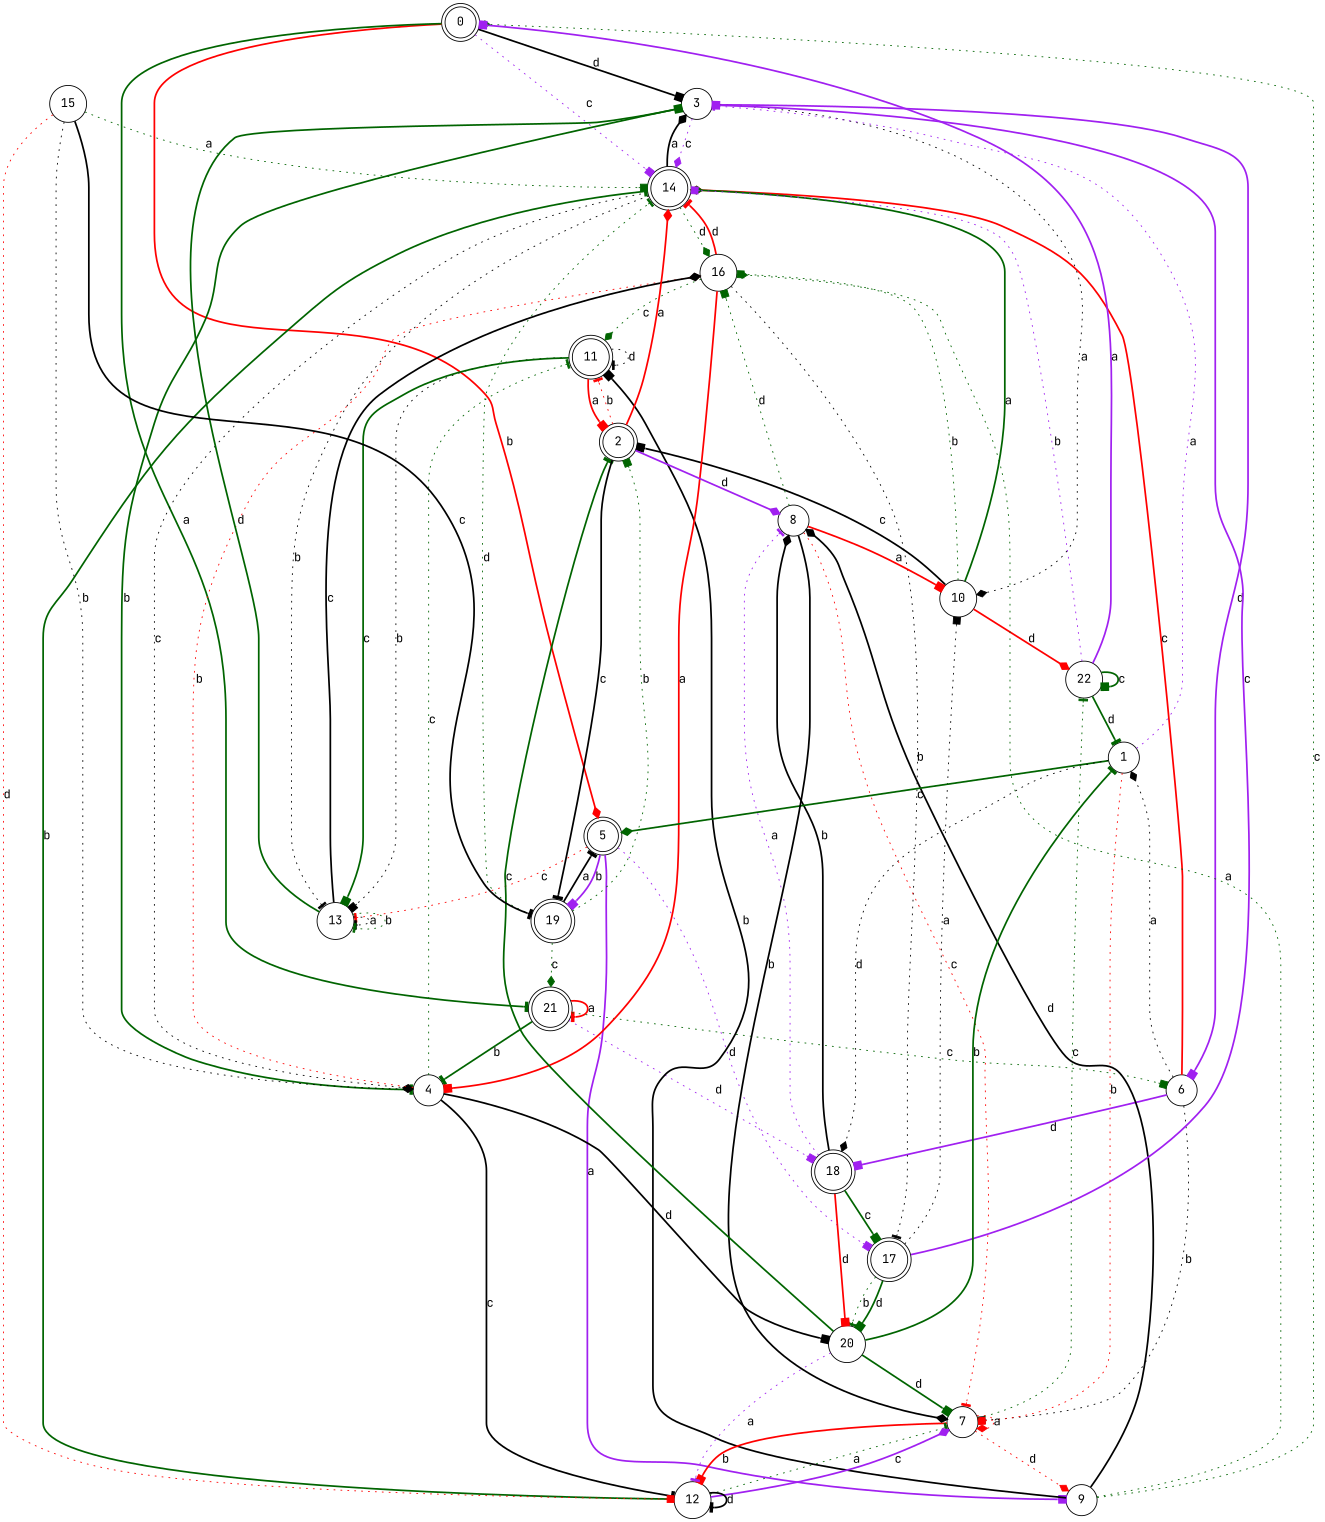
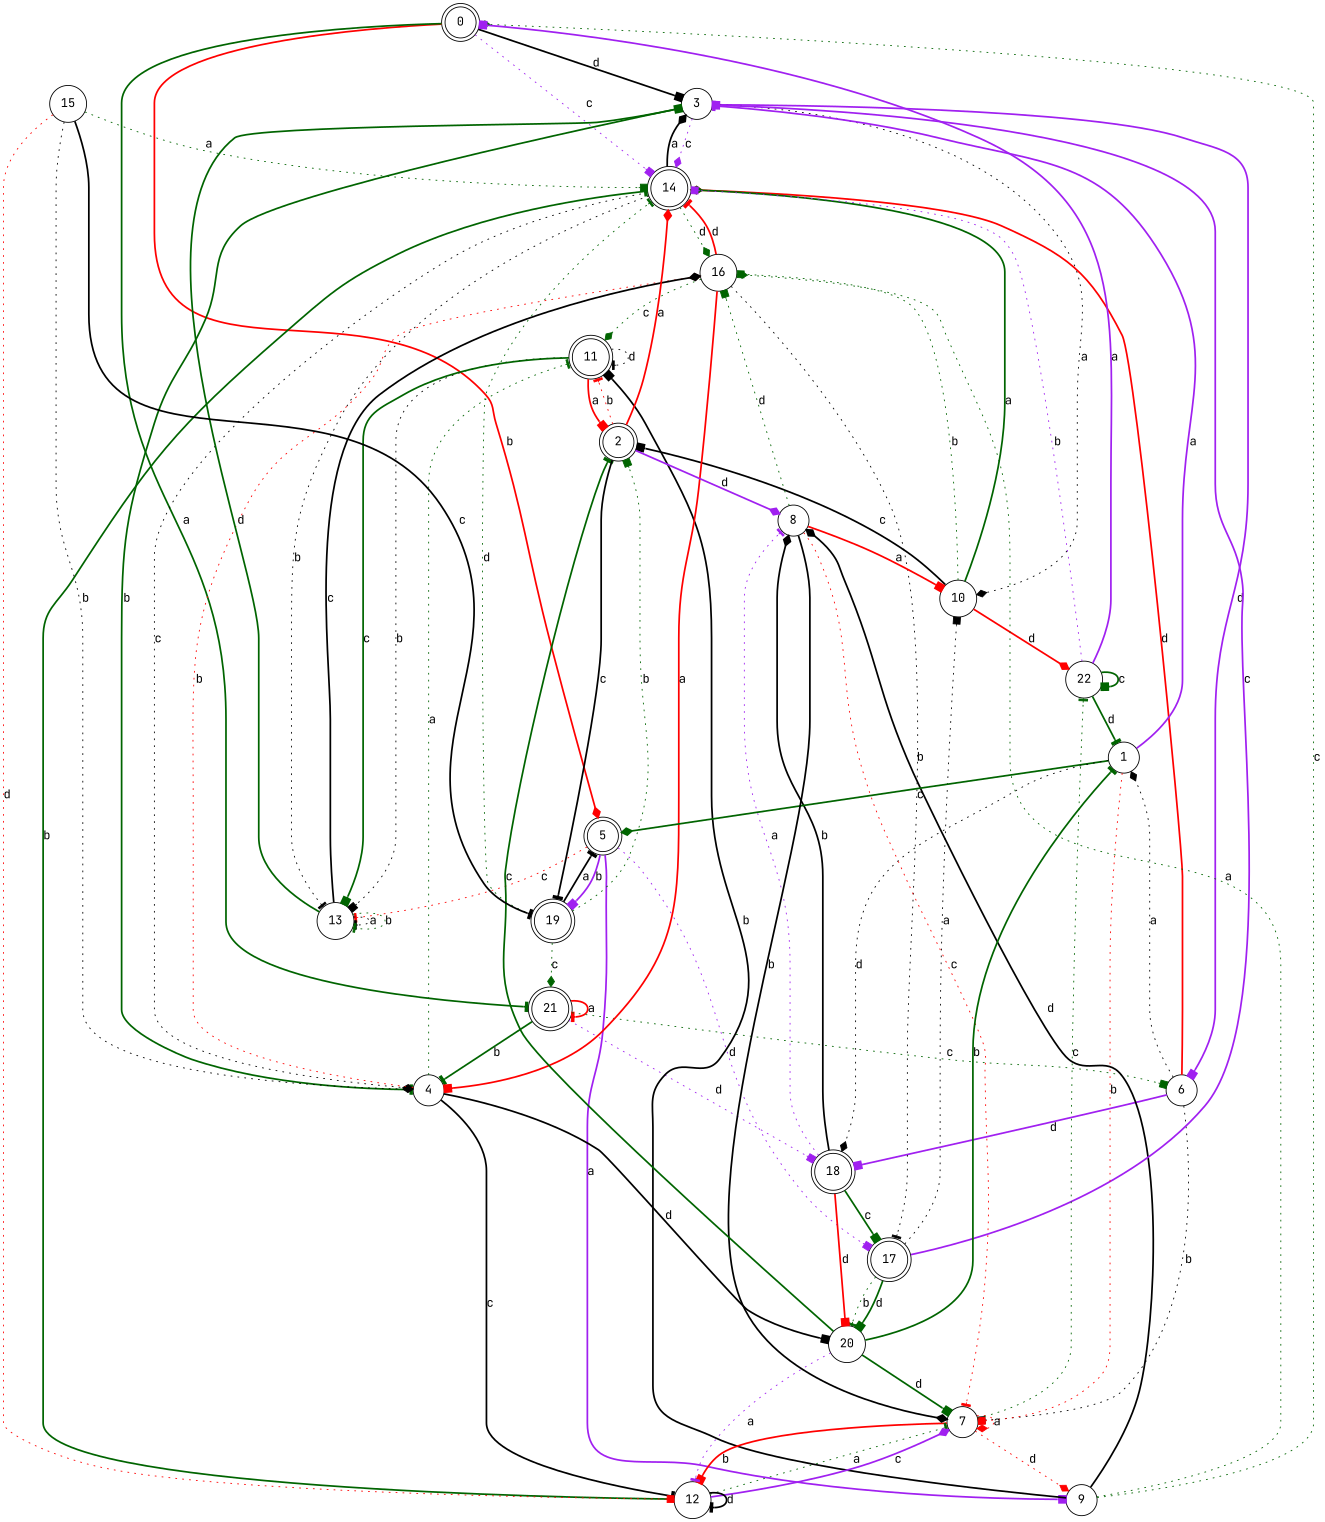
(1169, 269) -> (1169, 269)
(1165, 639) -> (1165, 639)
(433, 720) -> (433, 720)
